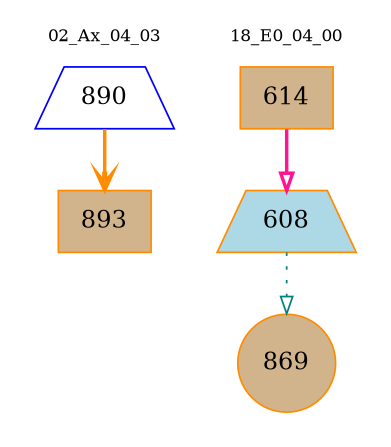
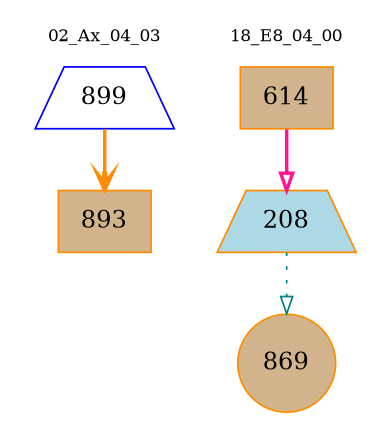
(287, 37) -> (287, 37)
(105, 98) -> (105, 98)
(287, 221) -> (287, 221)
